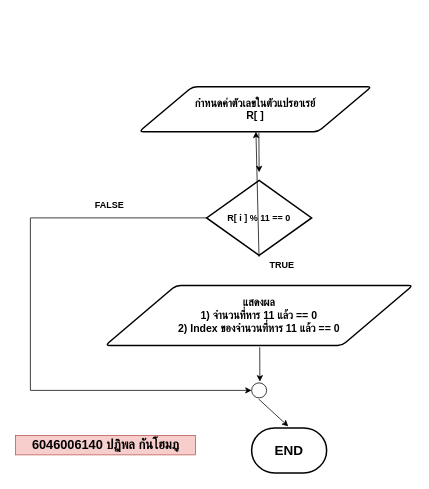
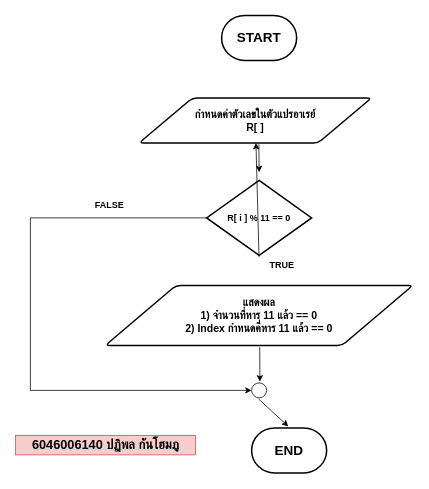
none -> (259, 38)
(255, 109) -> (255, 120)
(259, 315) -> (259, 315)
